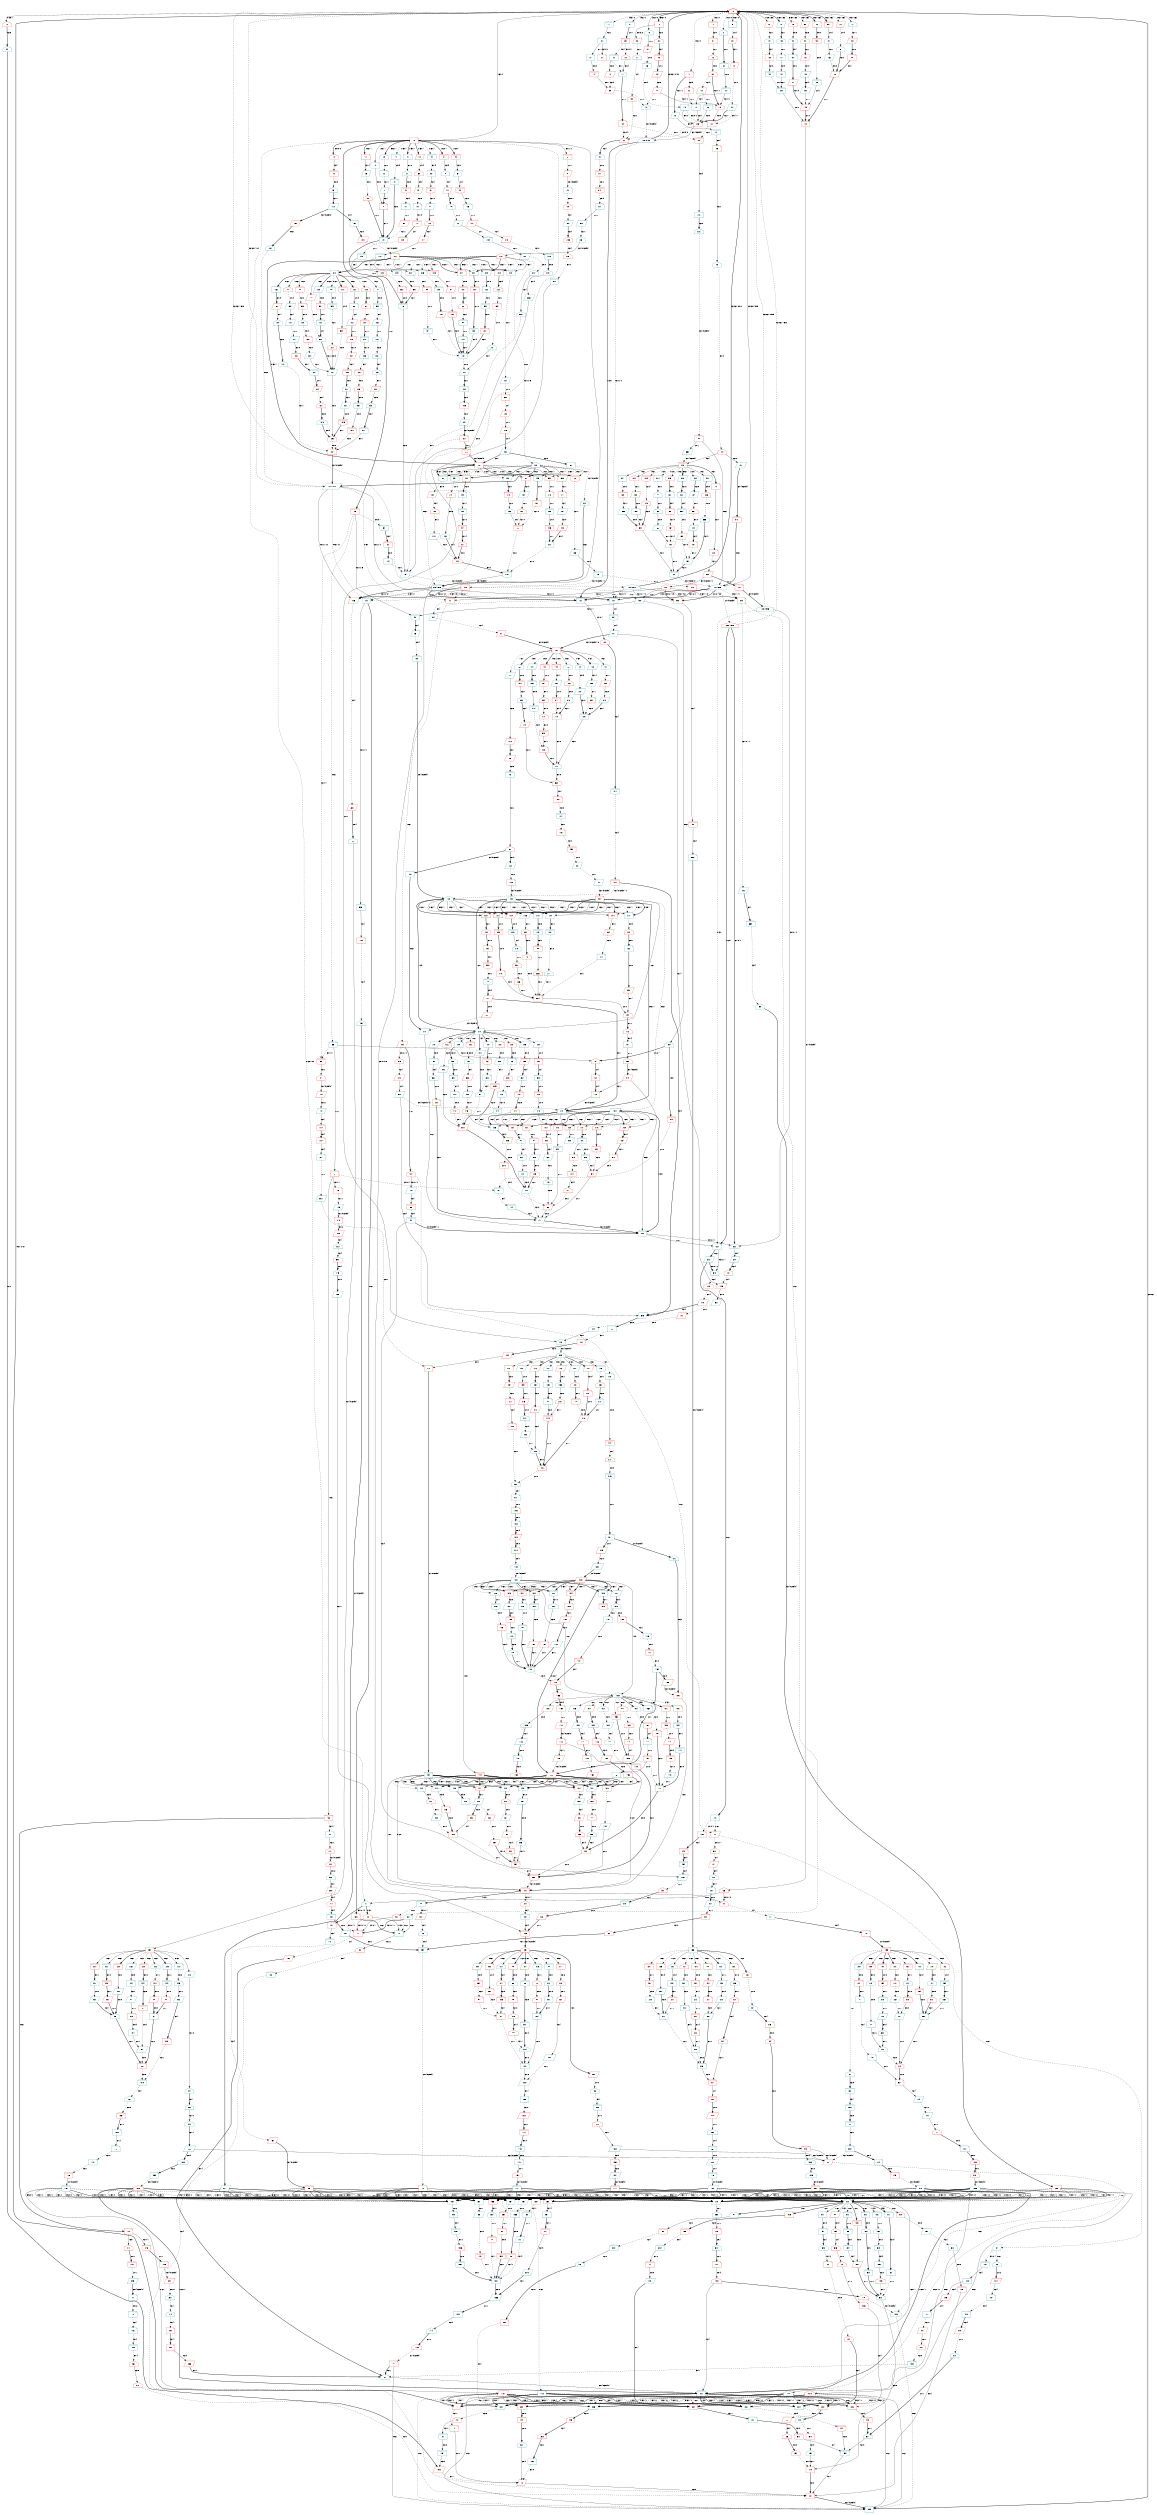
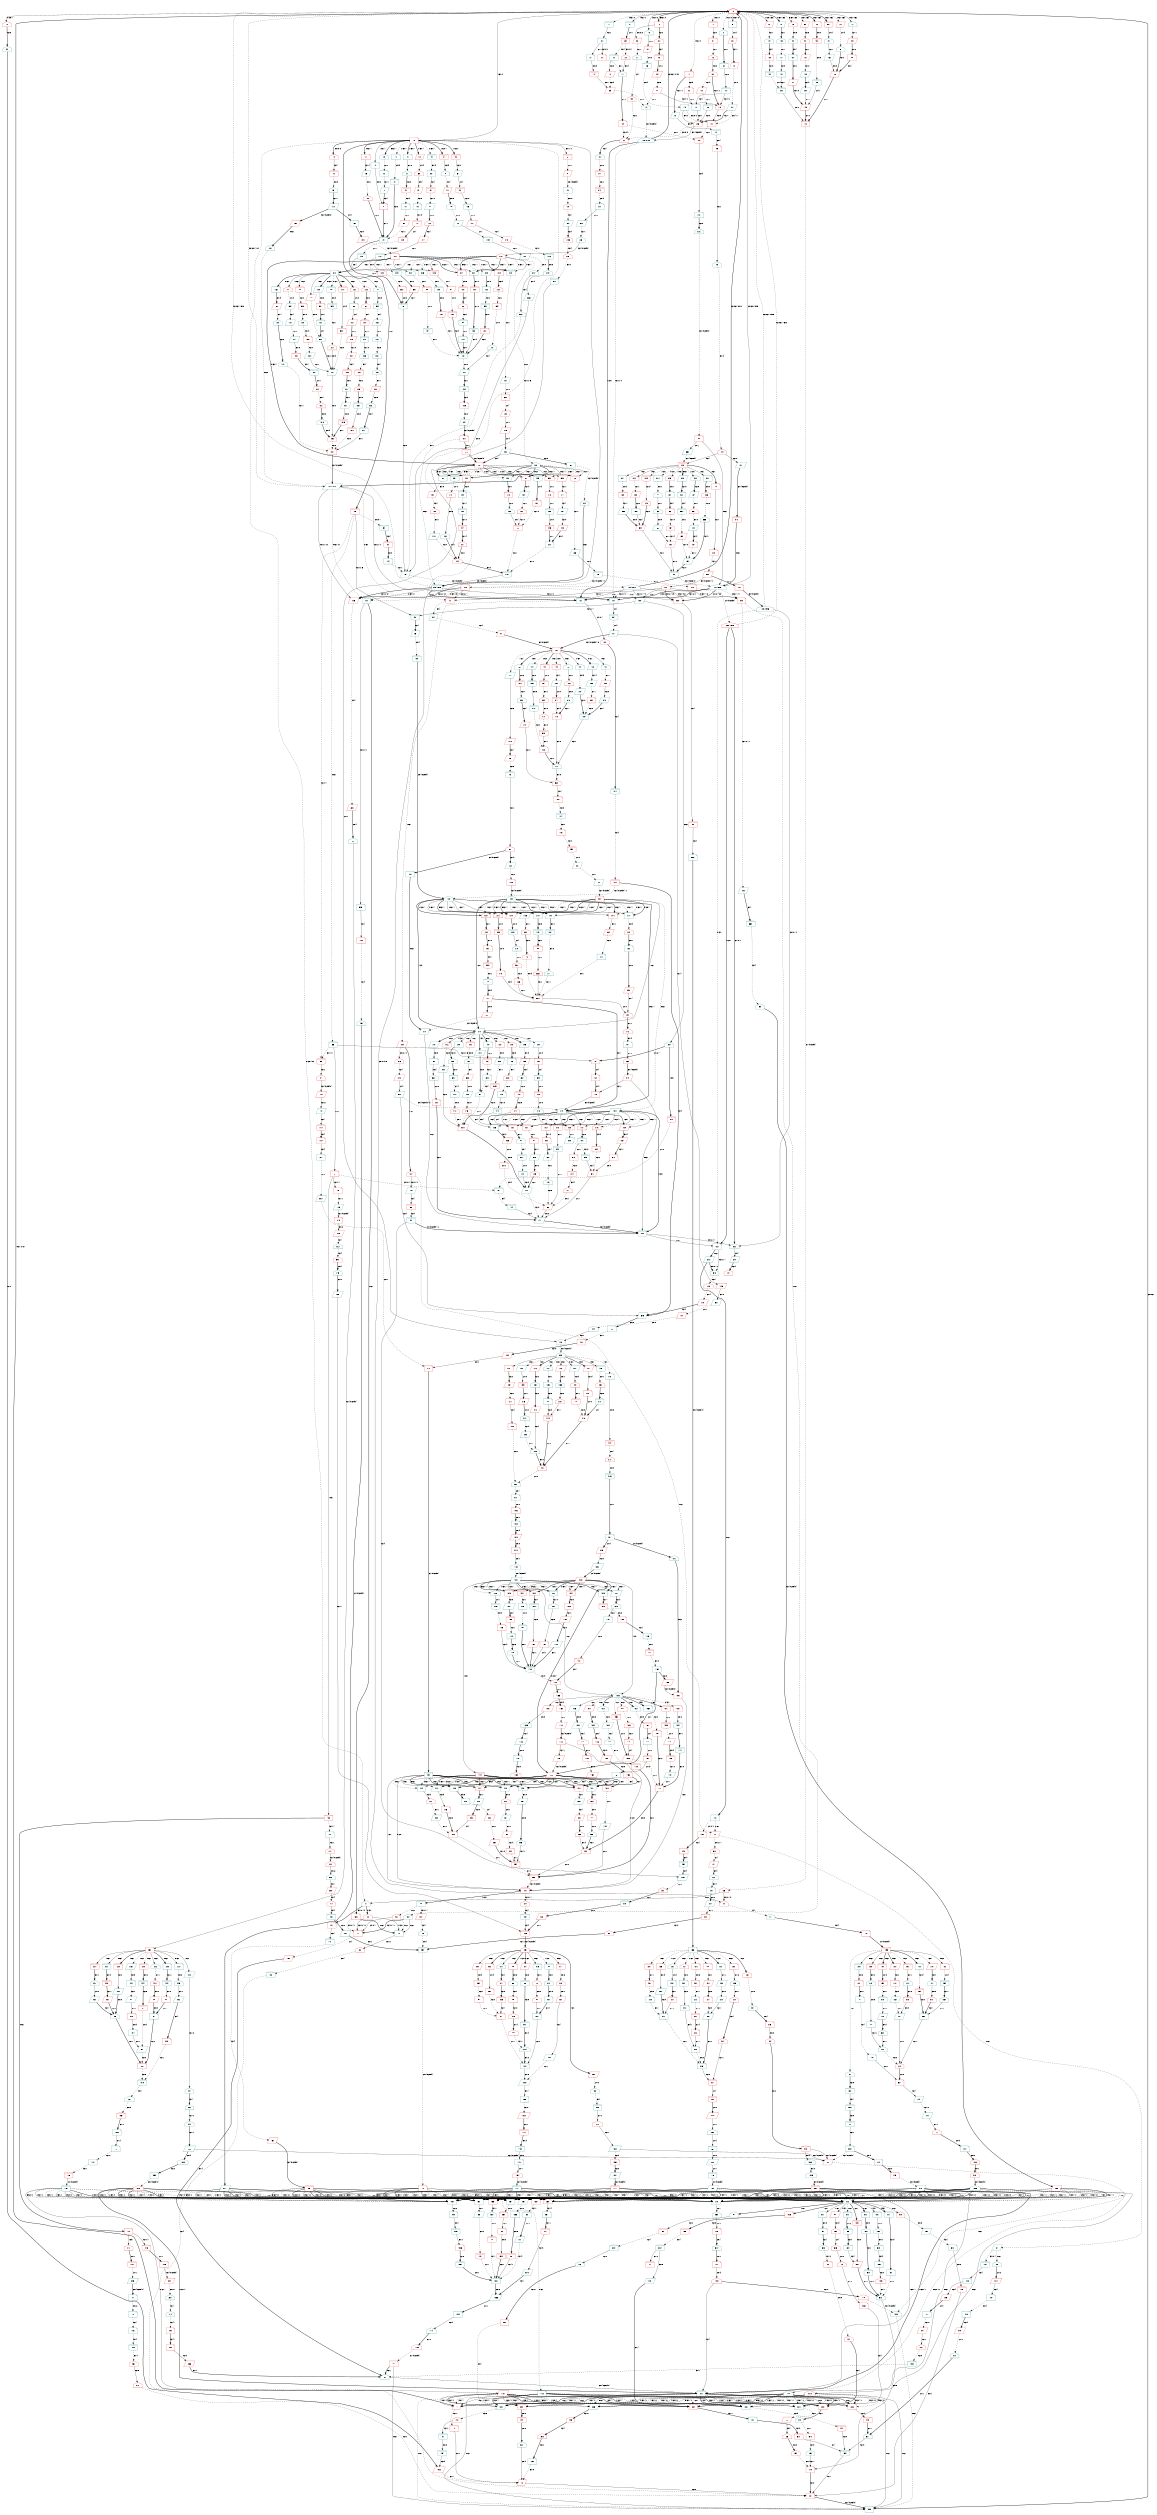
(806, 1041) -> (806, 1041)
(725, 1278) -> none
(650, 2272) -> (658, 2264)
(826, 2397) -> (826, 2397)
